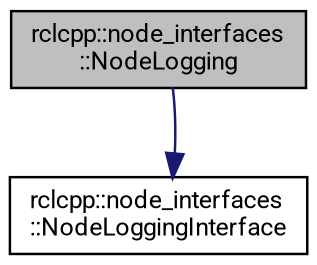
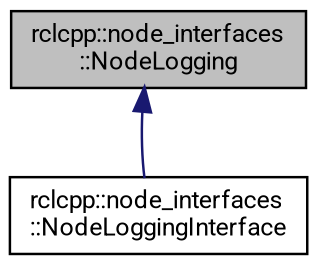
(175, 120) -> (142, 145)
